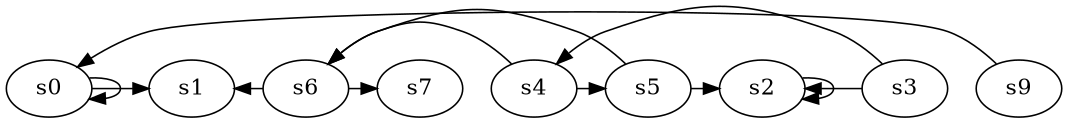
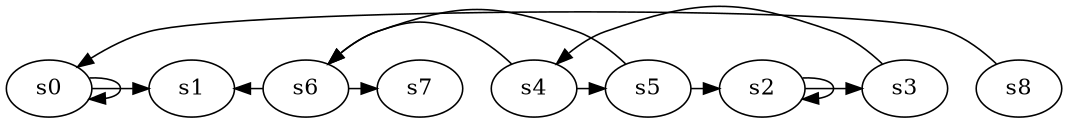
(844, 89) -> (818, 89)
(1019, 89) -> (1019, 89)
